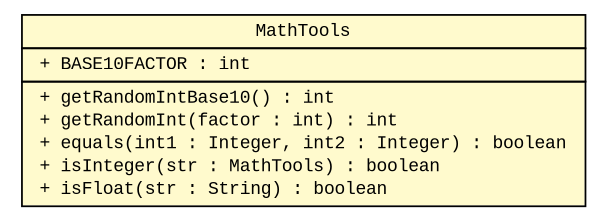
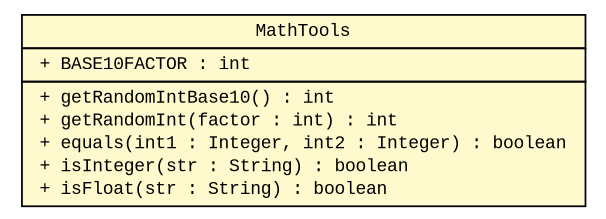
(241, 166) -> (225, 166)
